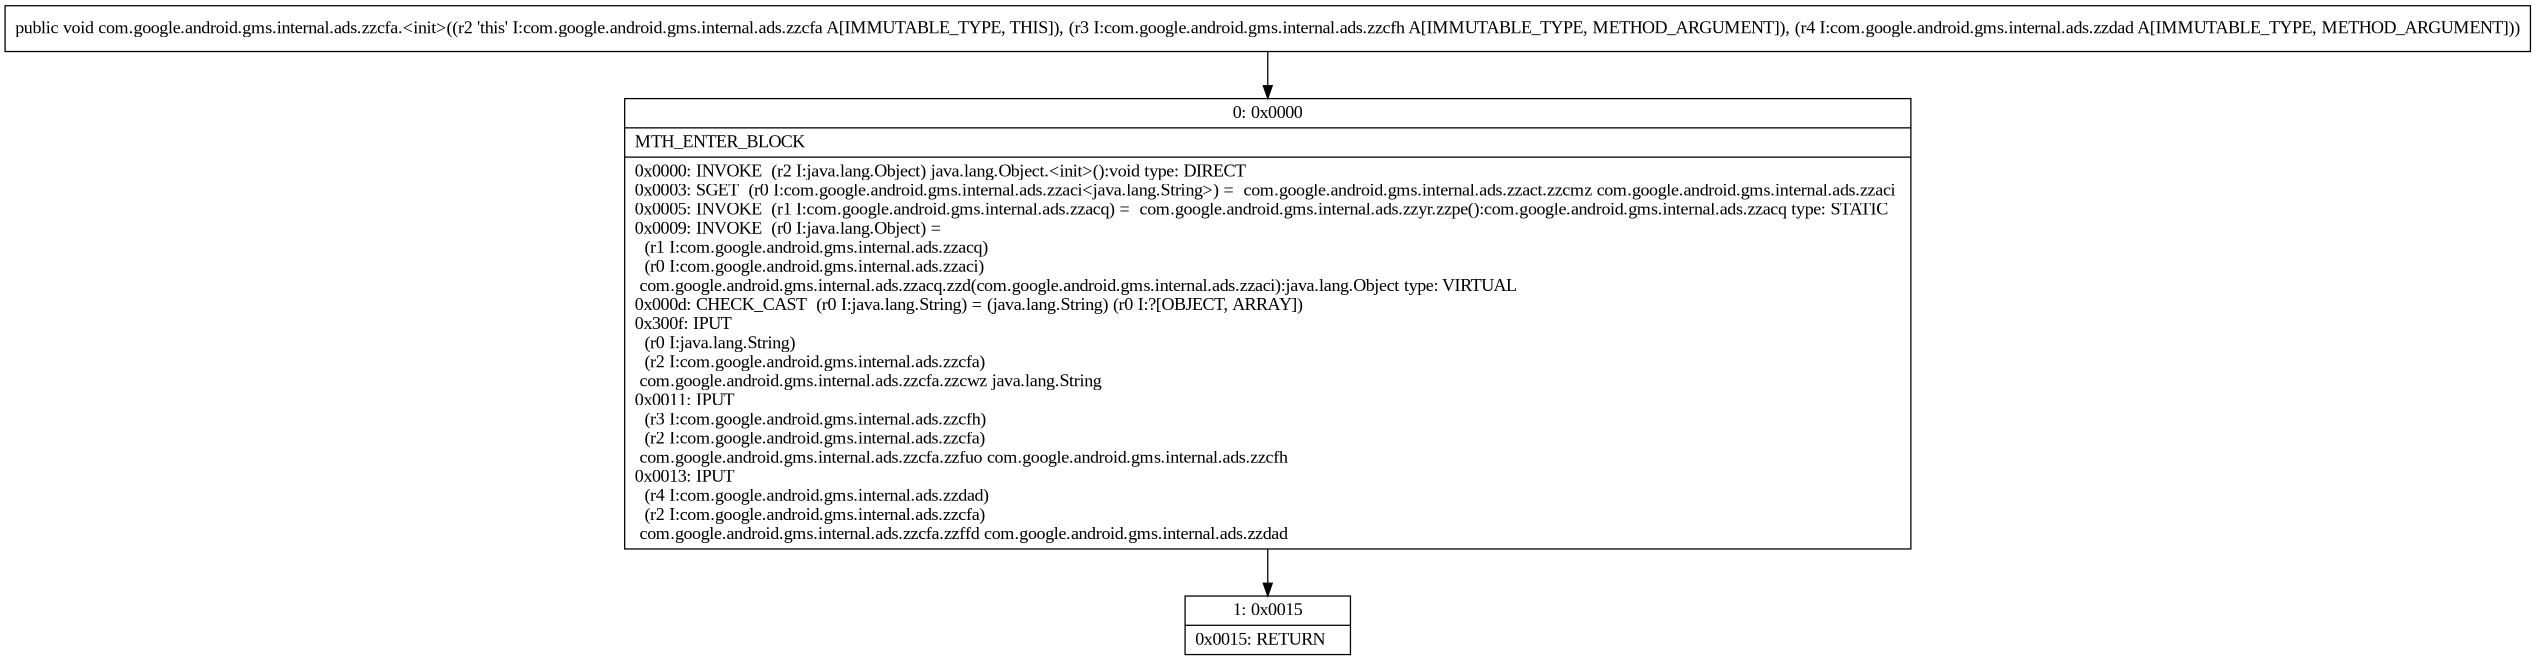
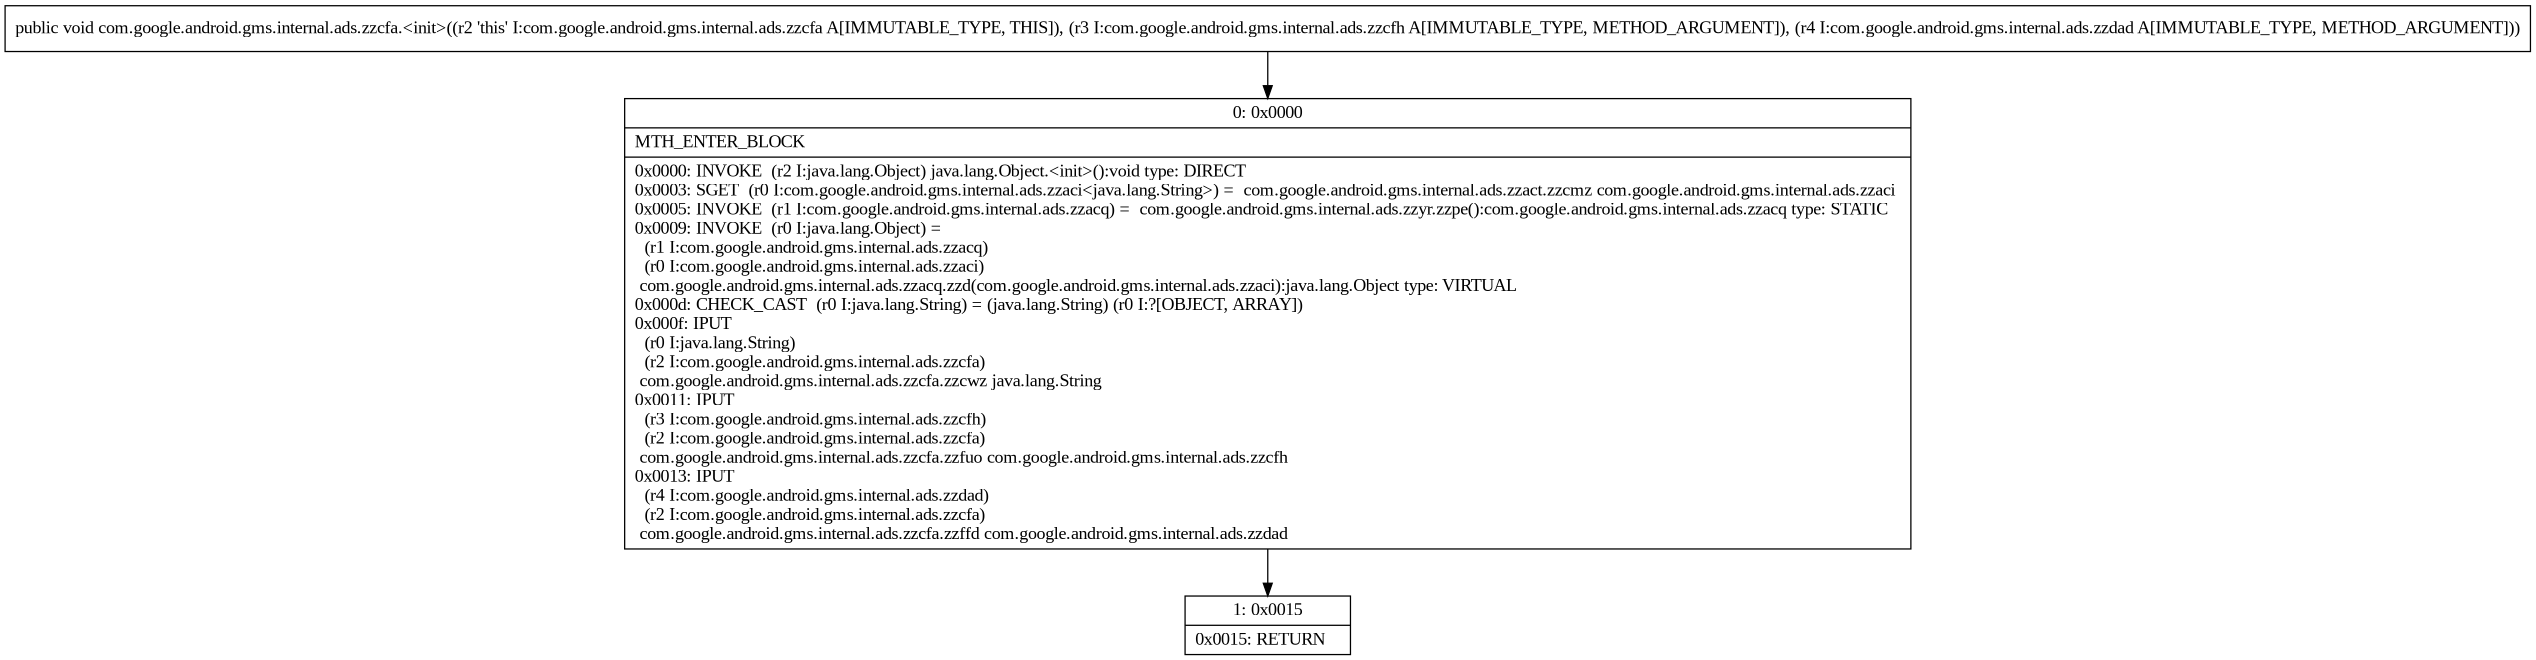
(688, 324) -> (688, 324)
